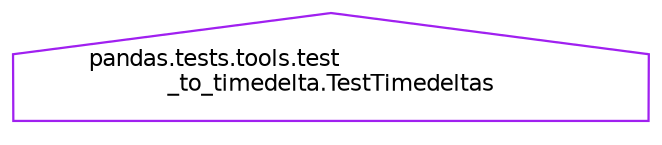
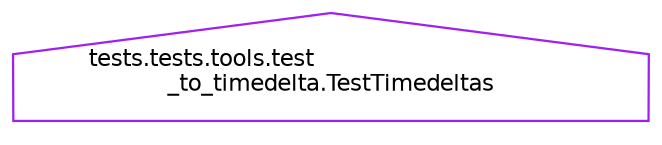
(331, 73) -> (331, 73)
